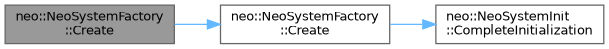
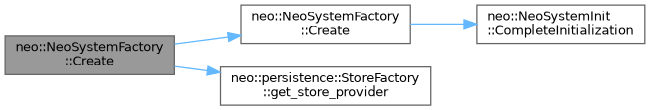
none -> (326, 86)
